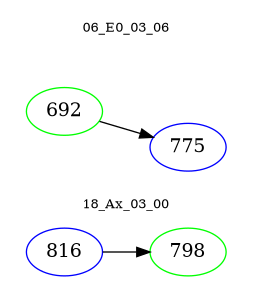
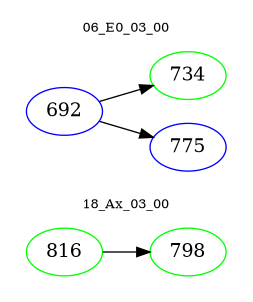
(126, 29) -> (126, 29)
none -> (188, 76)
(64, 111) -> (64, 111)
(64, 252) -> (64, 252)
